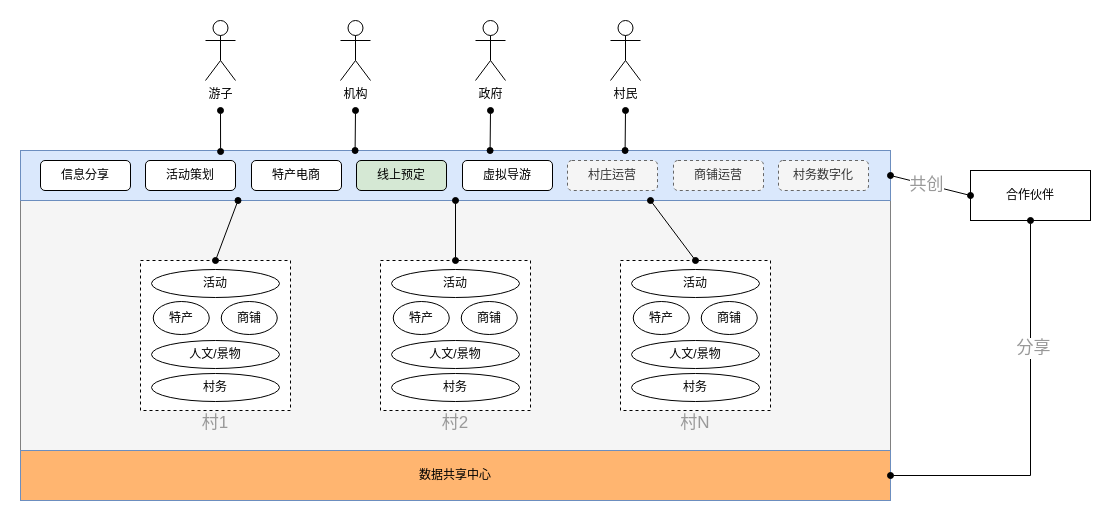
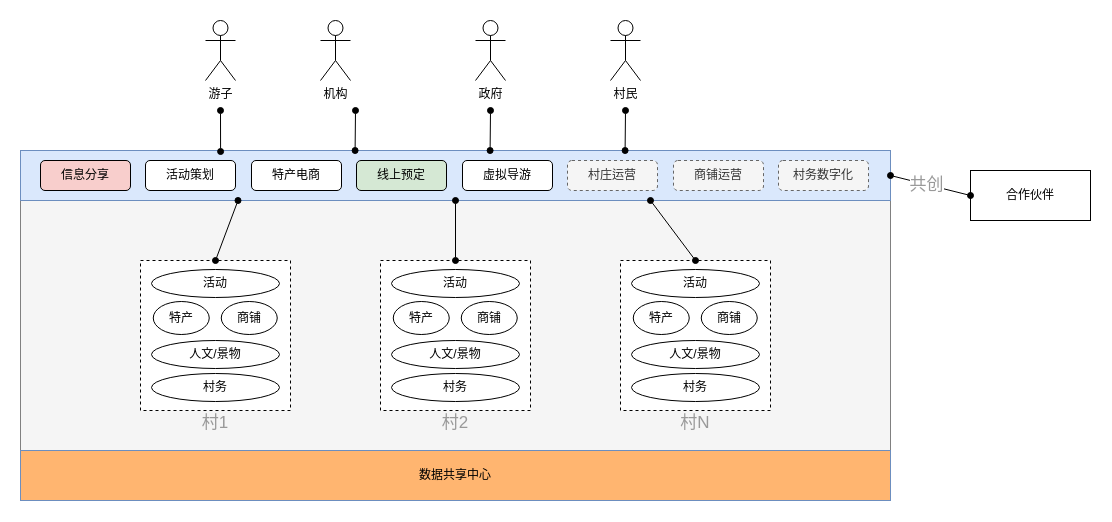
(356, 51) -> (336, 51)
(86, 176) -> (86, 176)
(1021, 476) -> none
